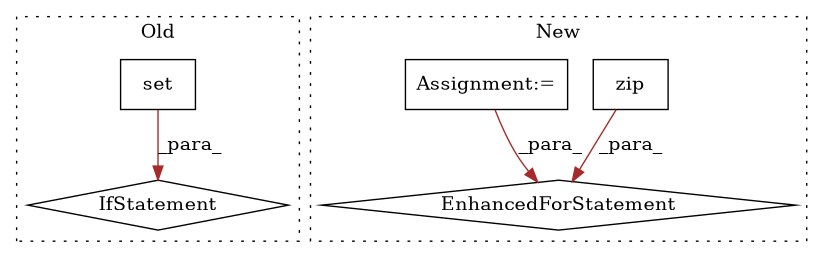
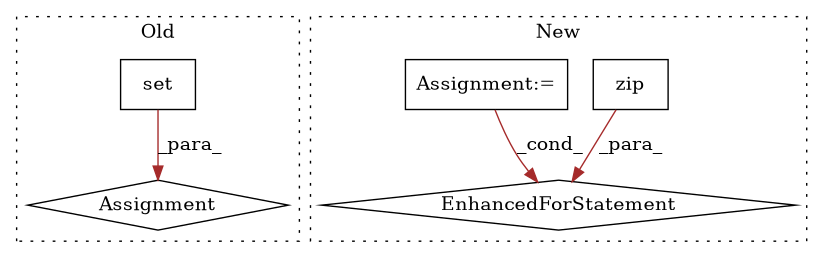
(550, 145) -> (550, 145)
(158, 205) -> (158, 205)
